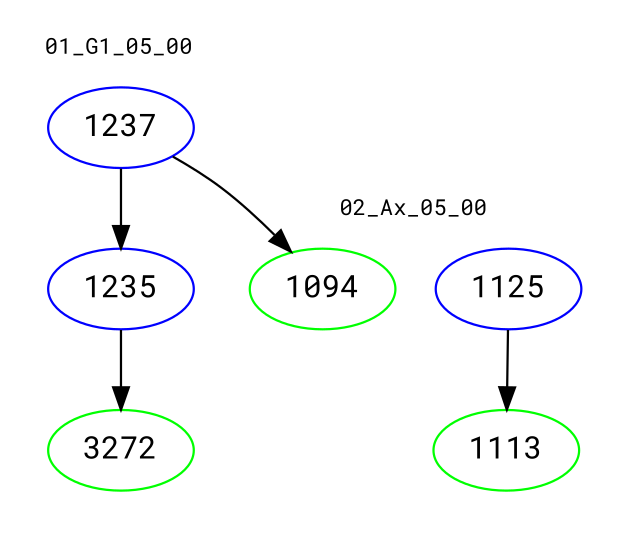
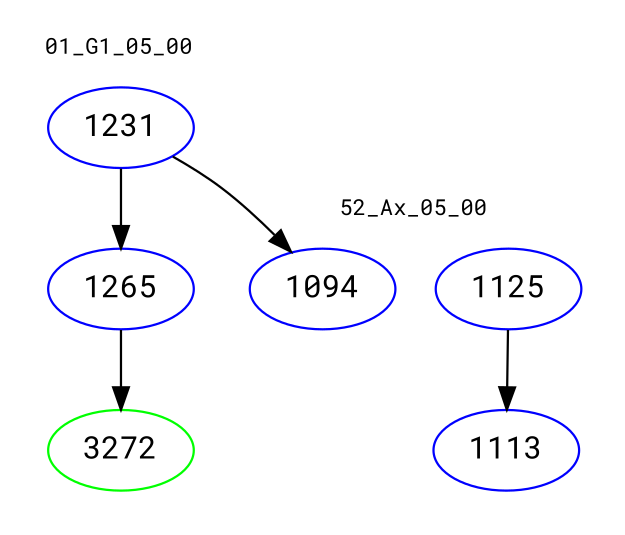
(121, 128) -> (121, 128)
(414, 209) -> (414, 209)
(121, 289) -> (121, 289)
(323, 289) -> (323, 289)
(506, 450) -> (506, 450)
